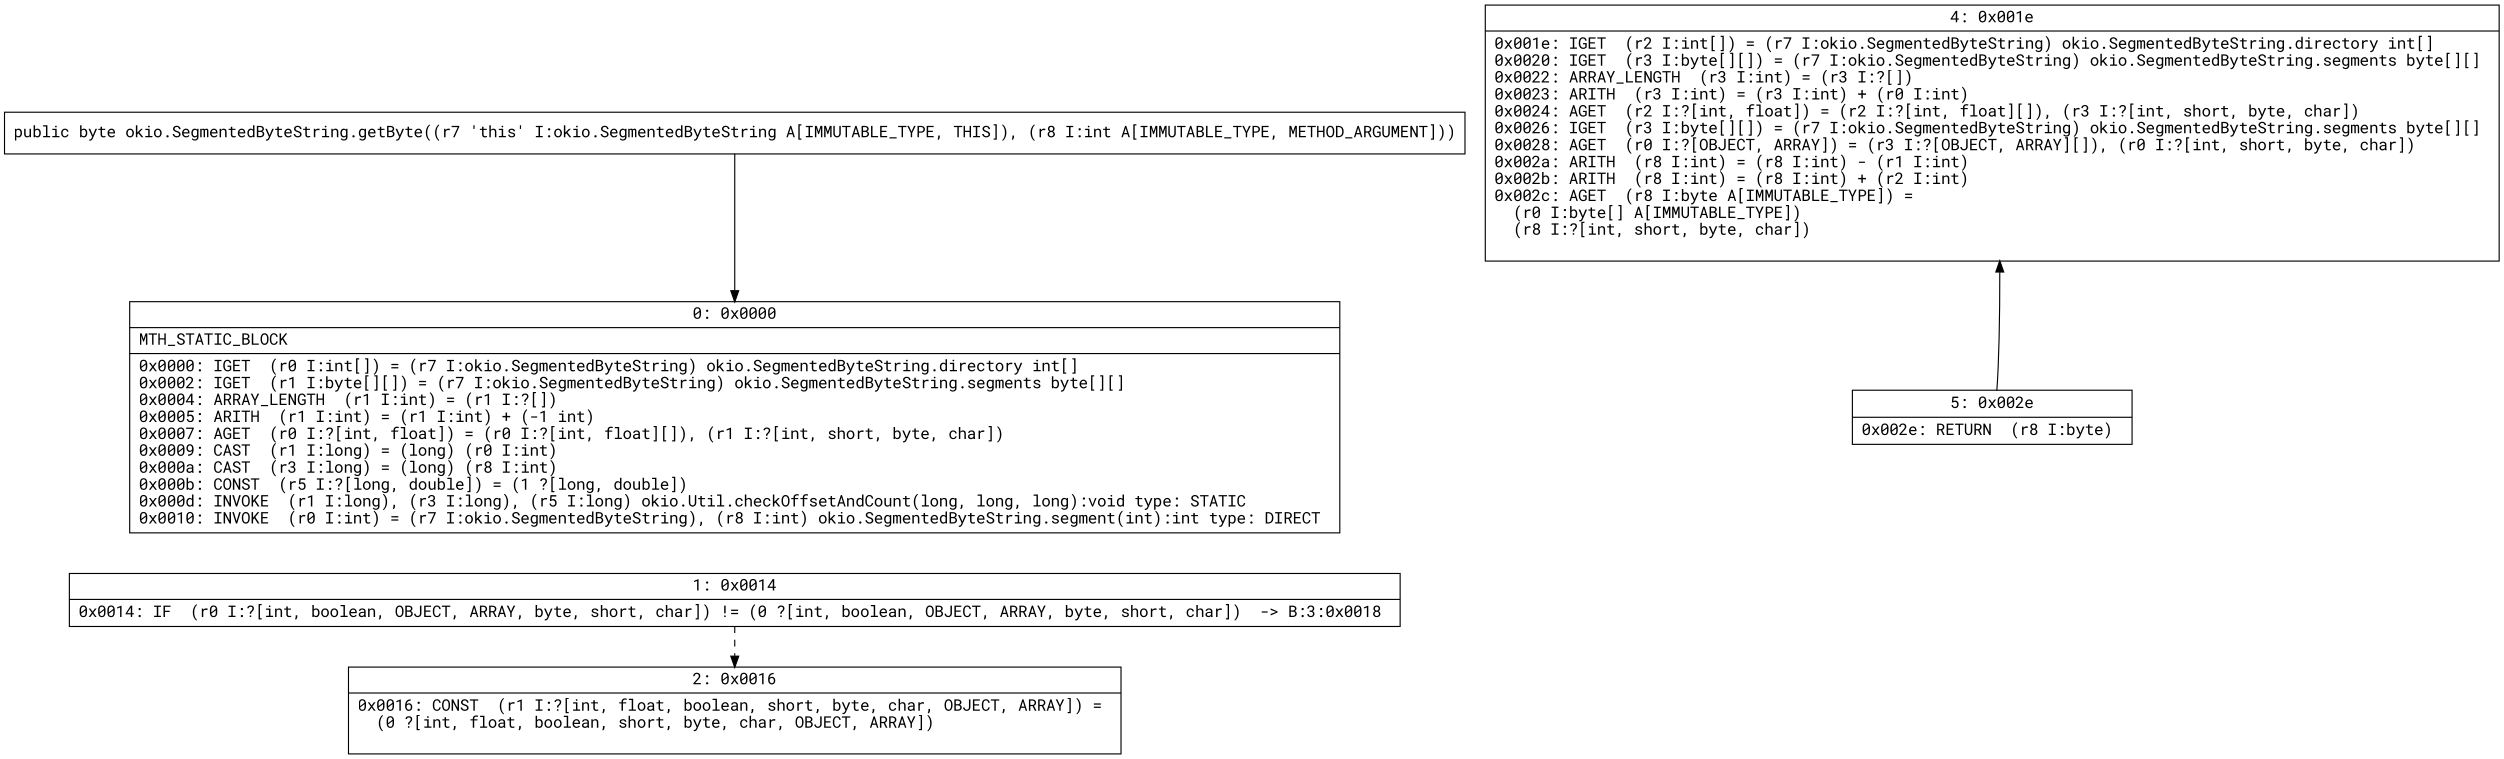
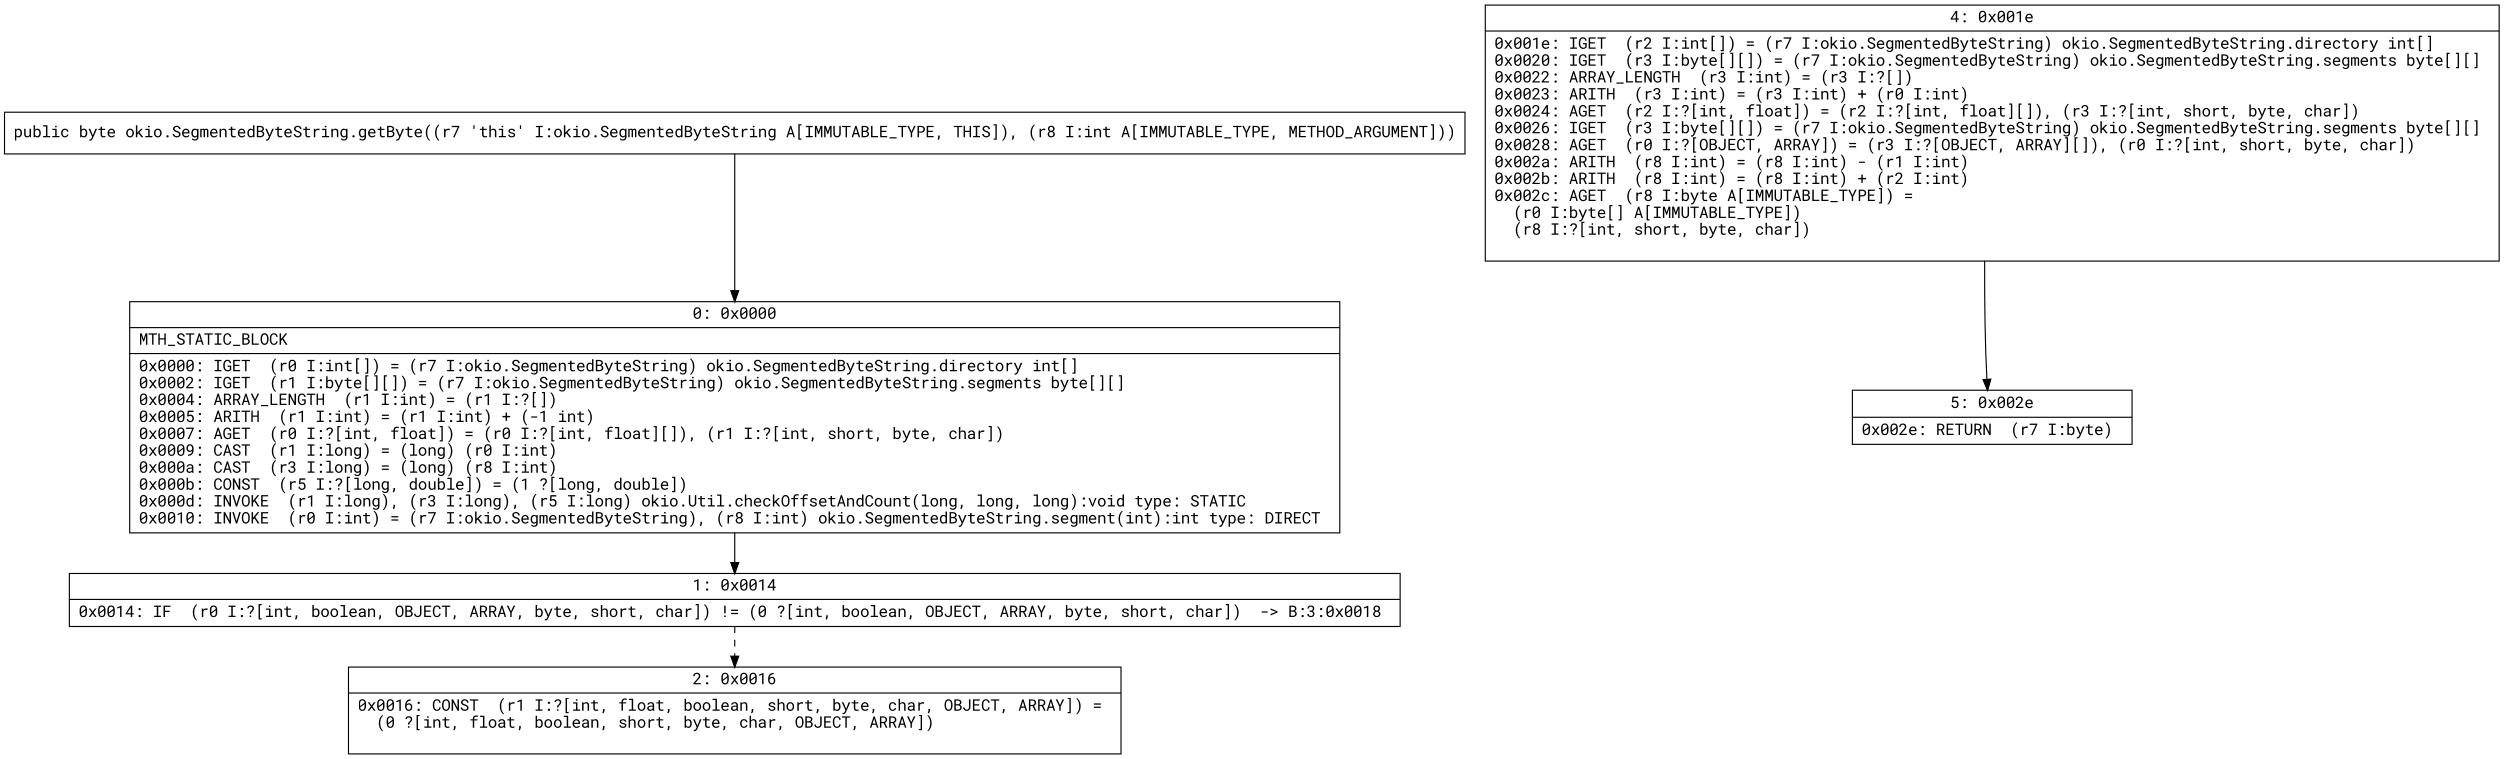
(1999, 331) -> (1985, 320)
(1992, 430) -> (1992, 430)
none -> (735, 548)
